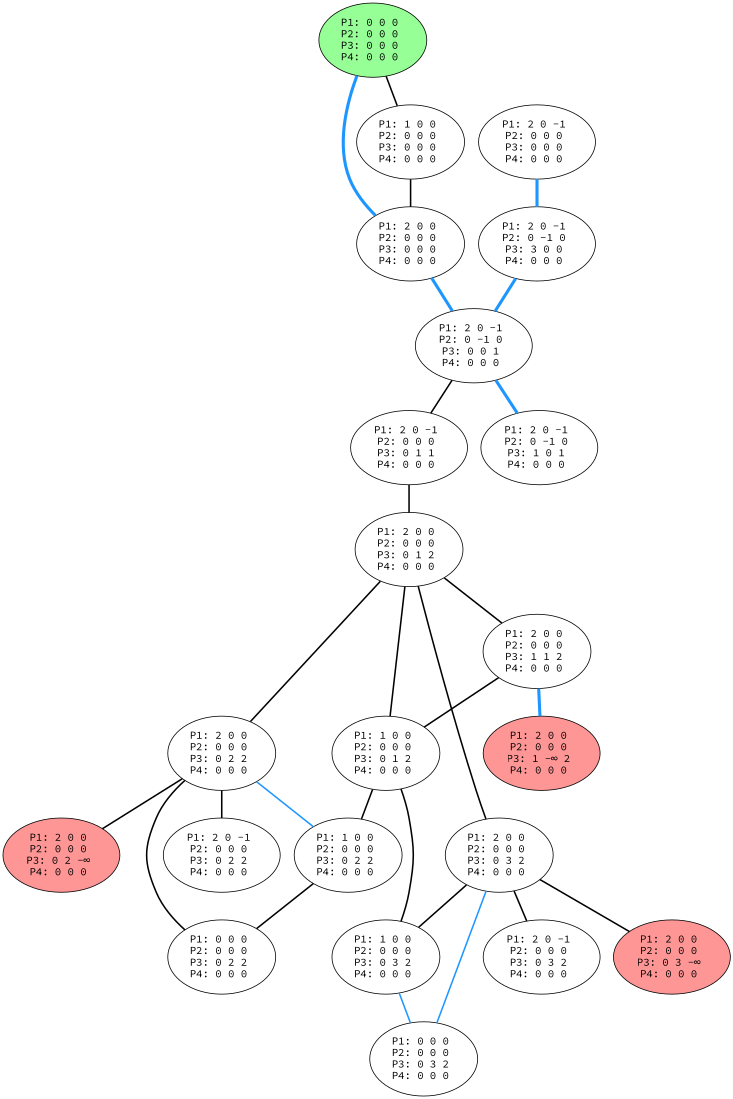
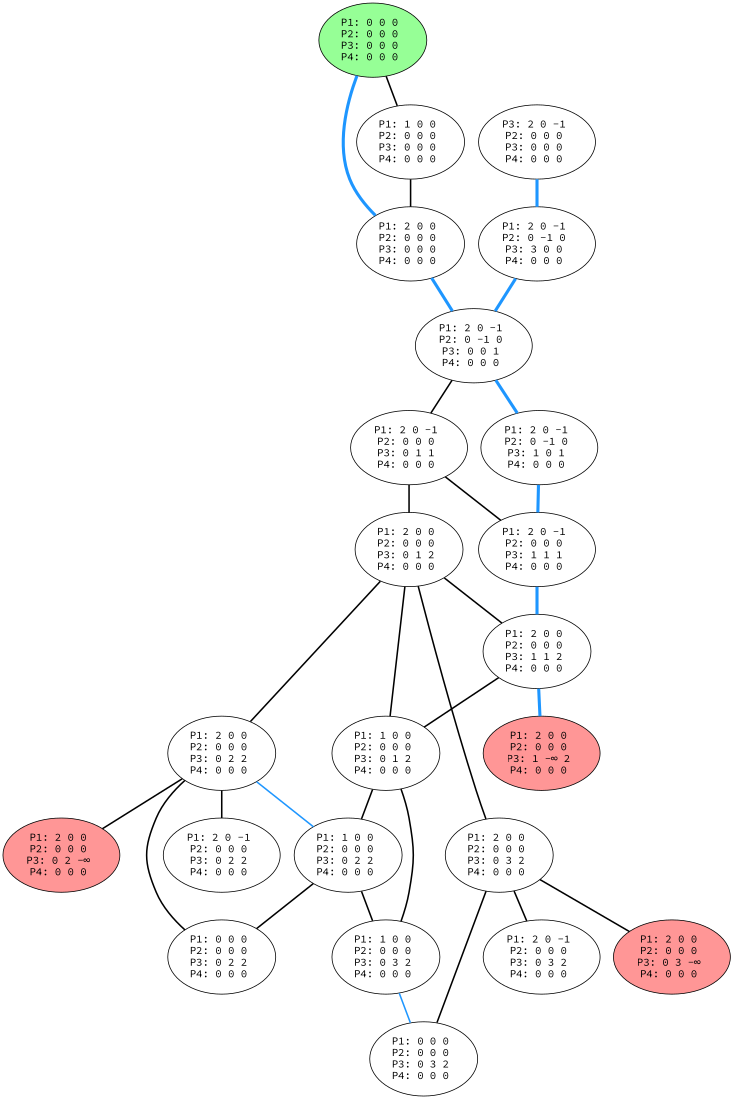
(537, 142) -> (537, 142)
none -> (537, 550)
(443, 906) -> (367, 906)
(462, 957) -> (462, 957)
